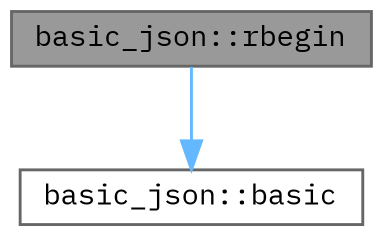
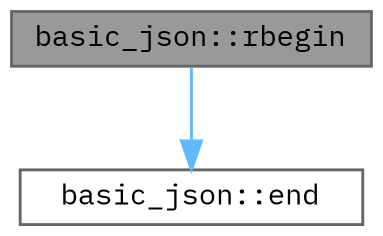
(191, 197) -> (191, 197)
